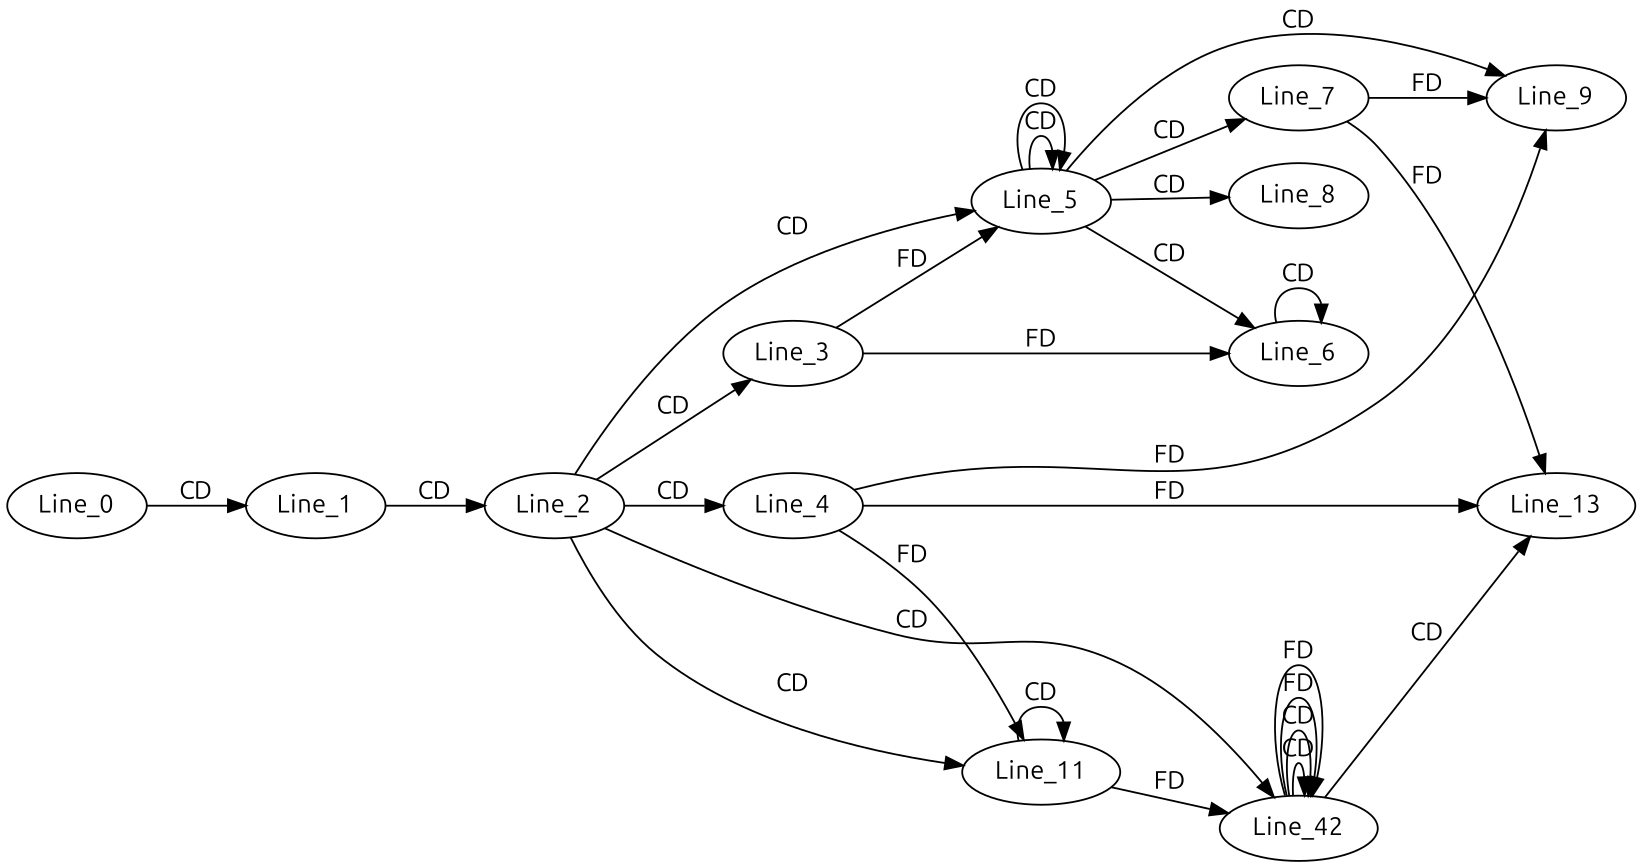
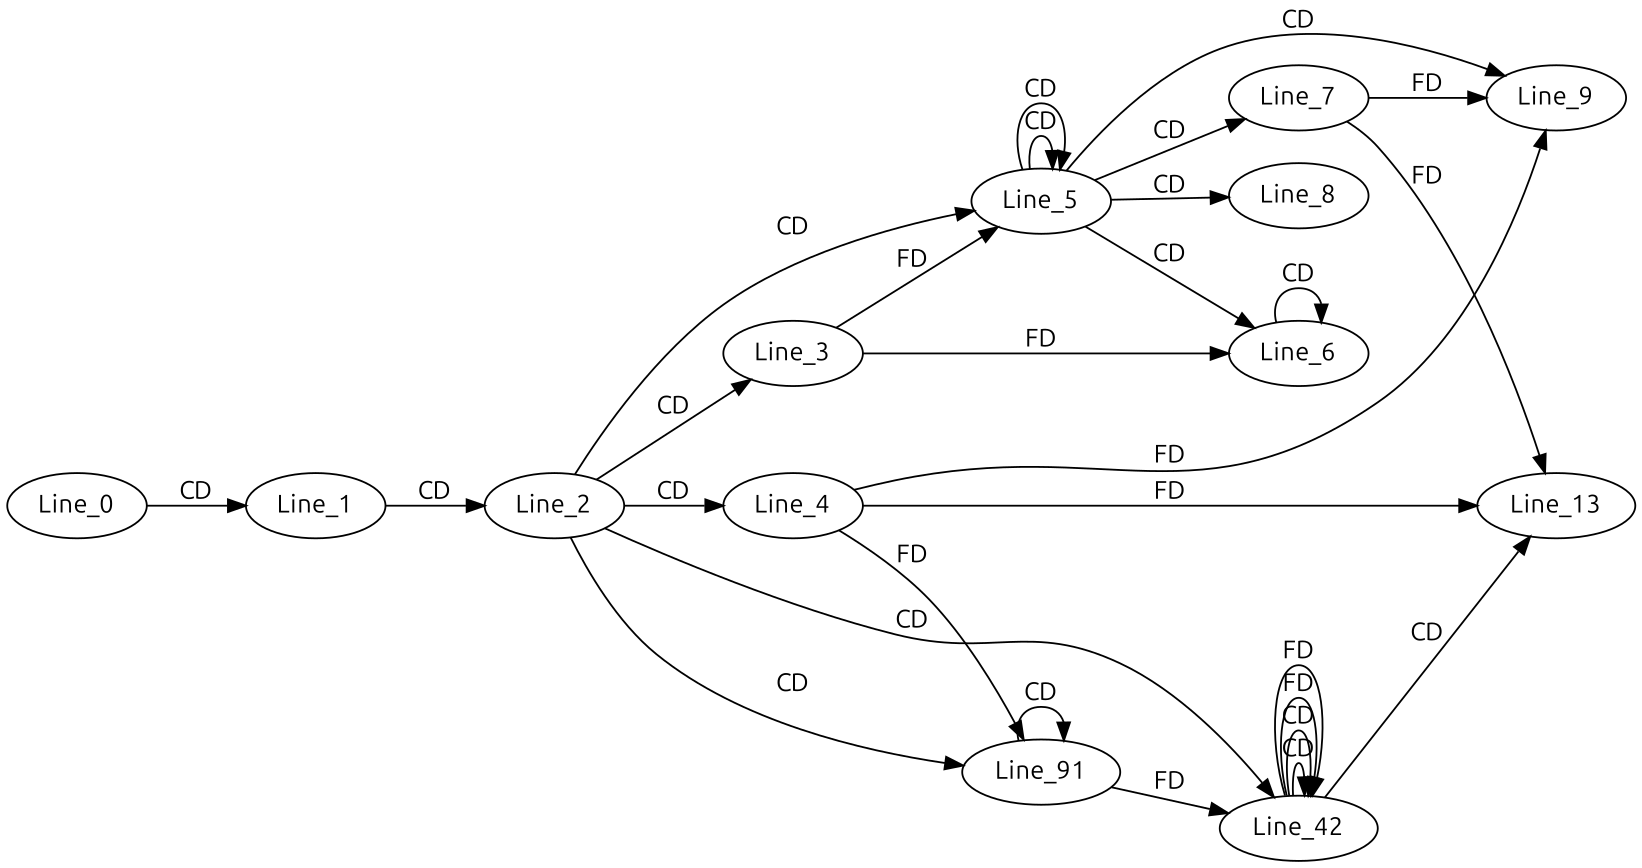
(1041, 772) -> (1041, 772)
